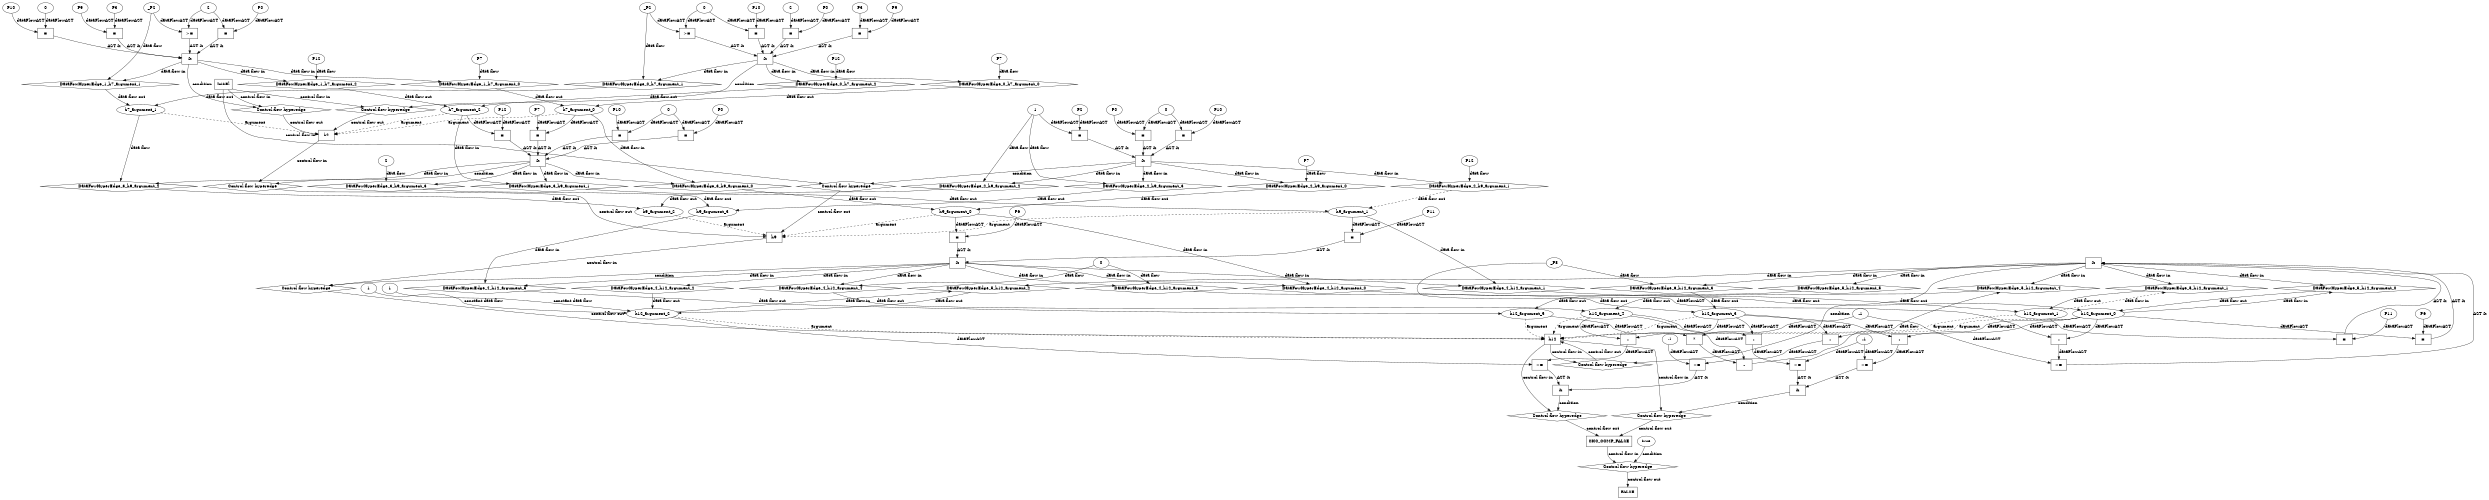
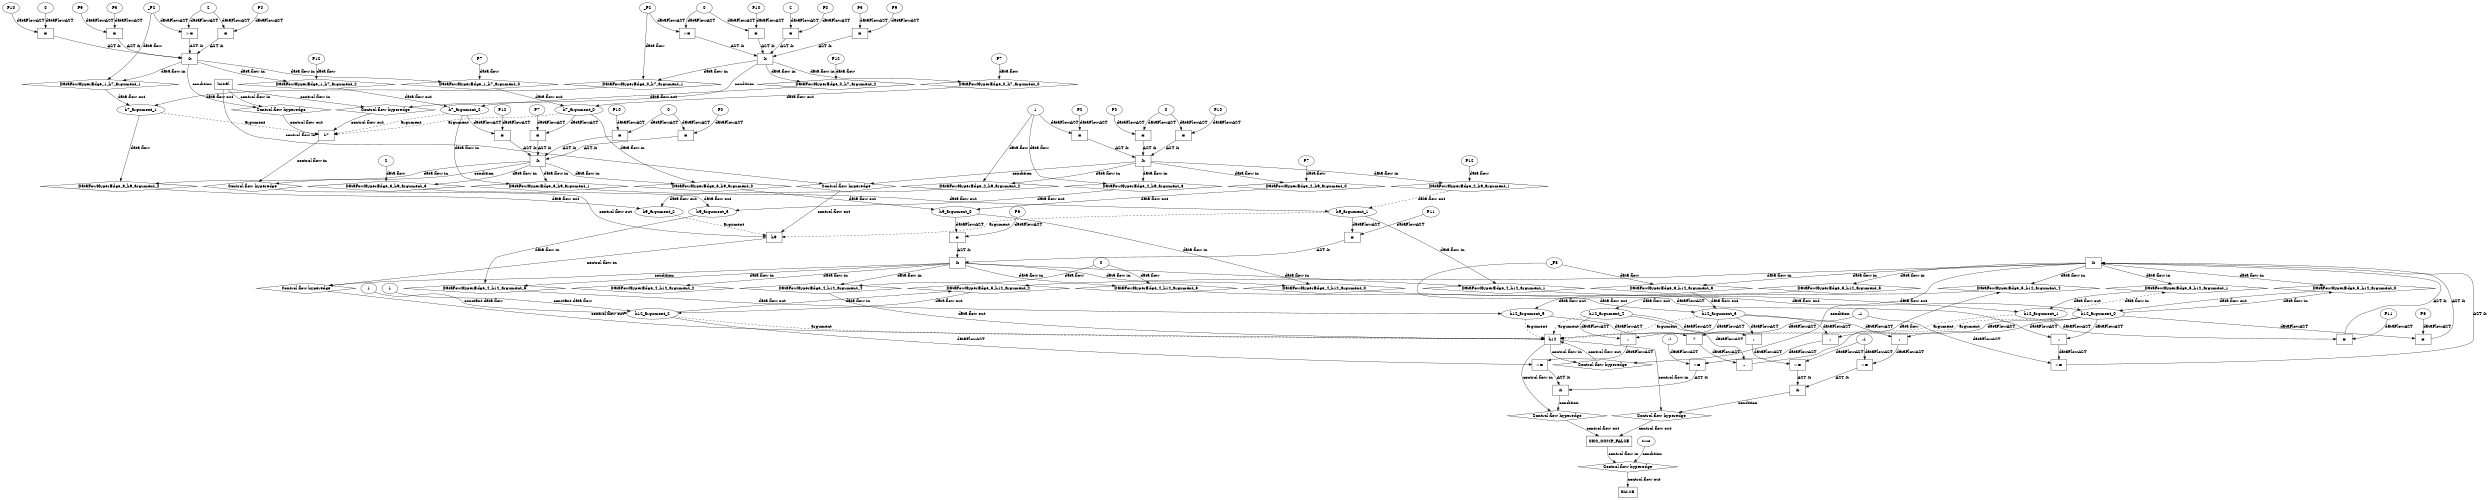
(326, 135) -> (326, 135)
(860, 225) -> none
(653, 300) -> none
(1207, 308) -> (1183, 332)
